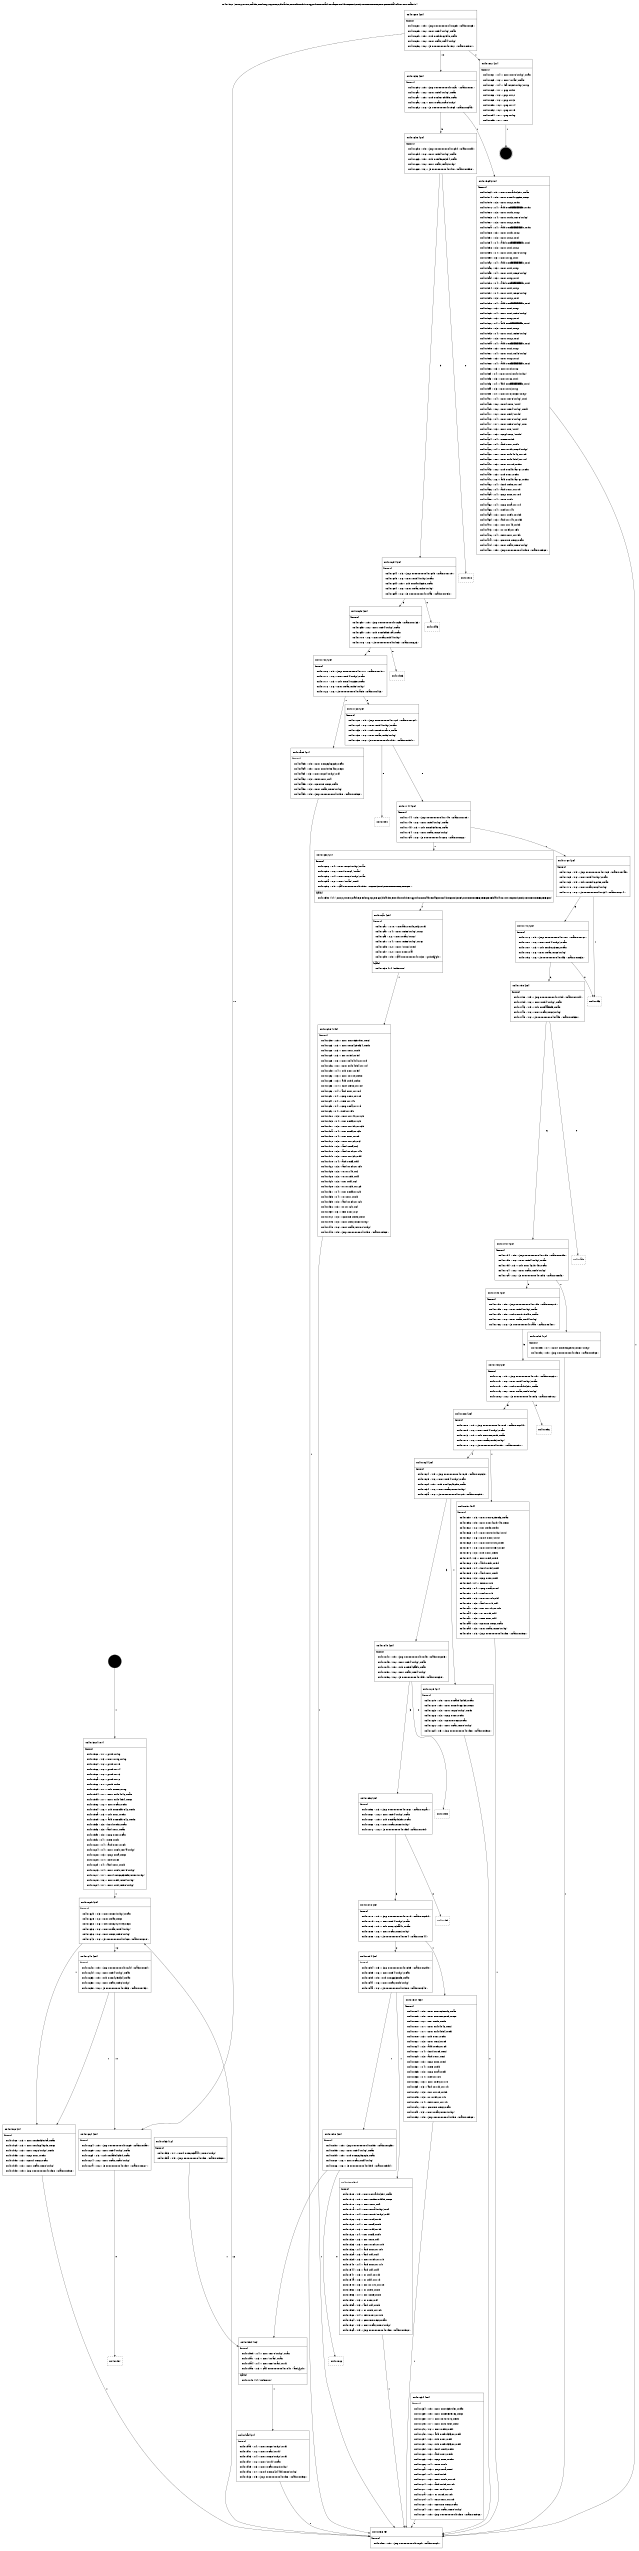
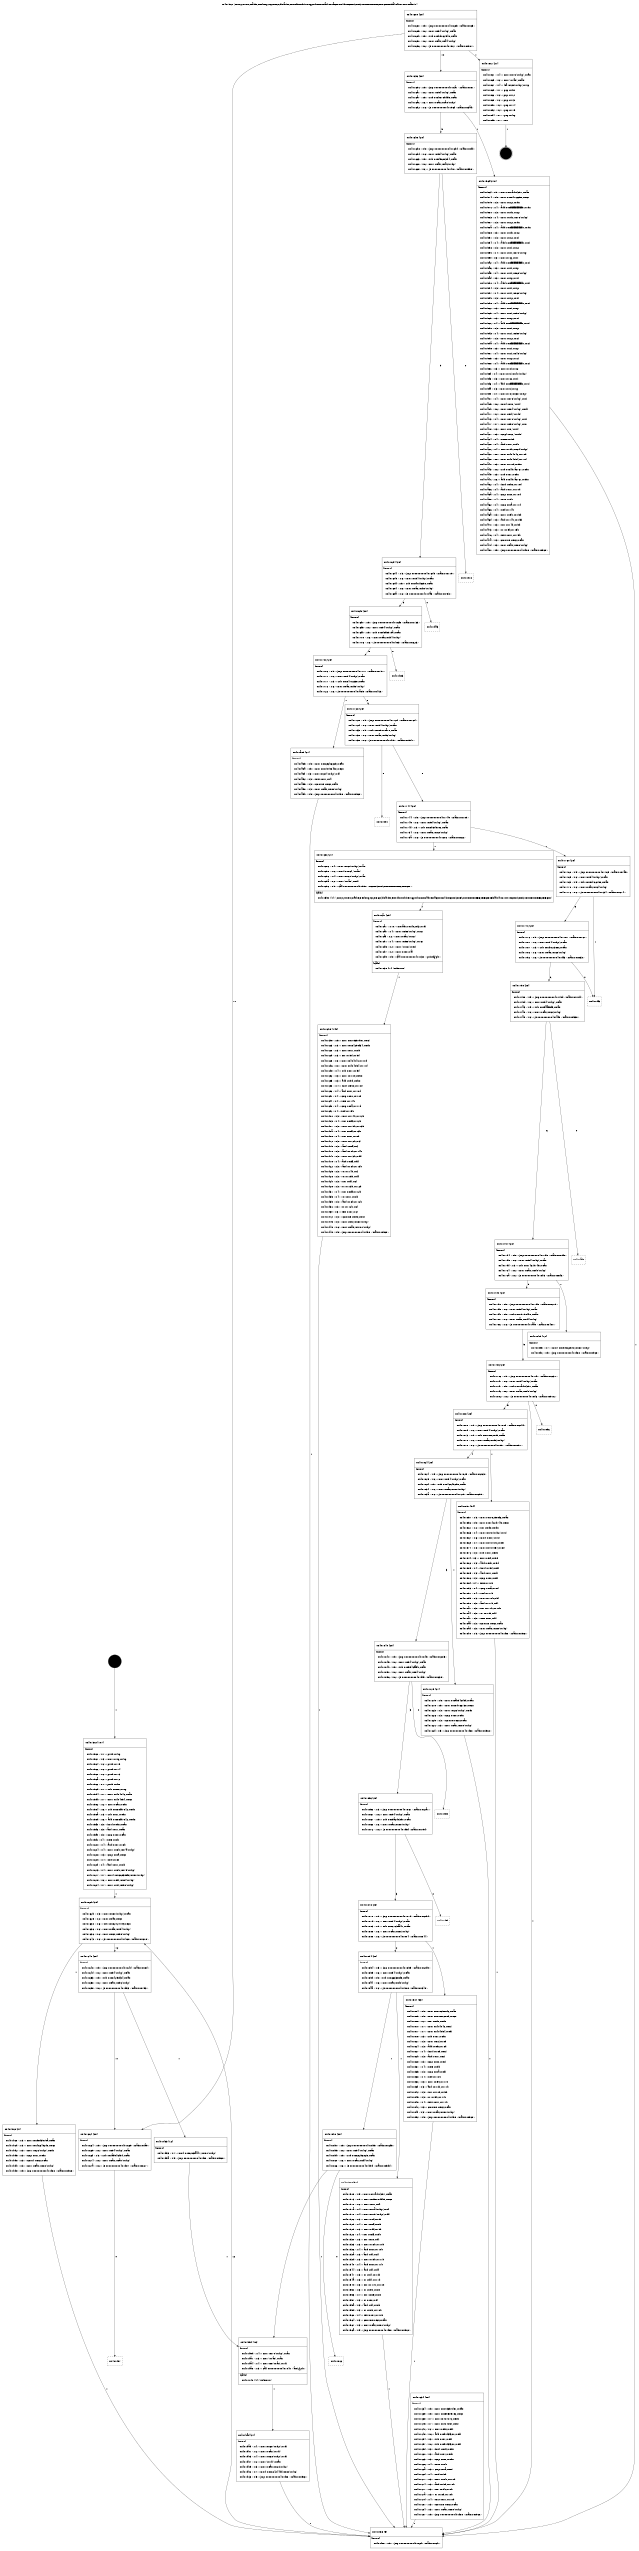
(564, 1990) -> (532, 1994)
(86, 2059) -> (154, 2064)
